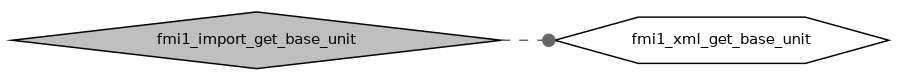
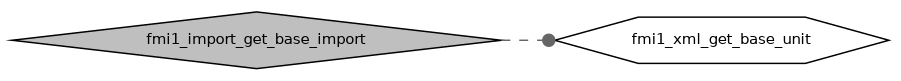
(257, 40) -> (257, 40)
